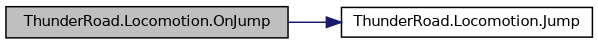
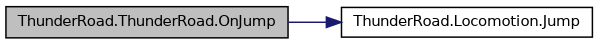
(147, 22) -> (147, 22)
